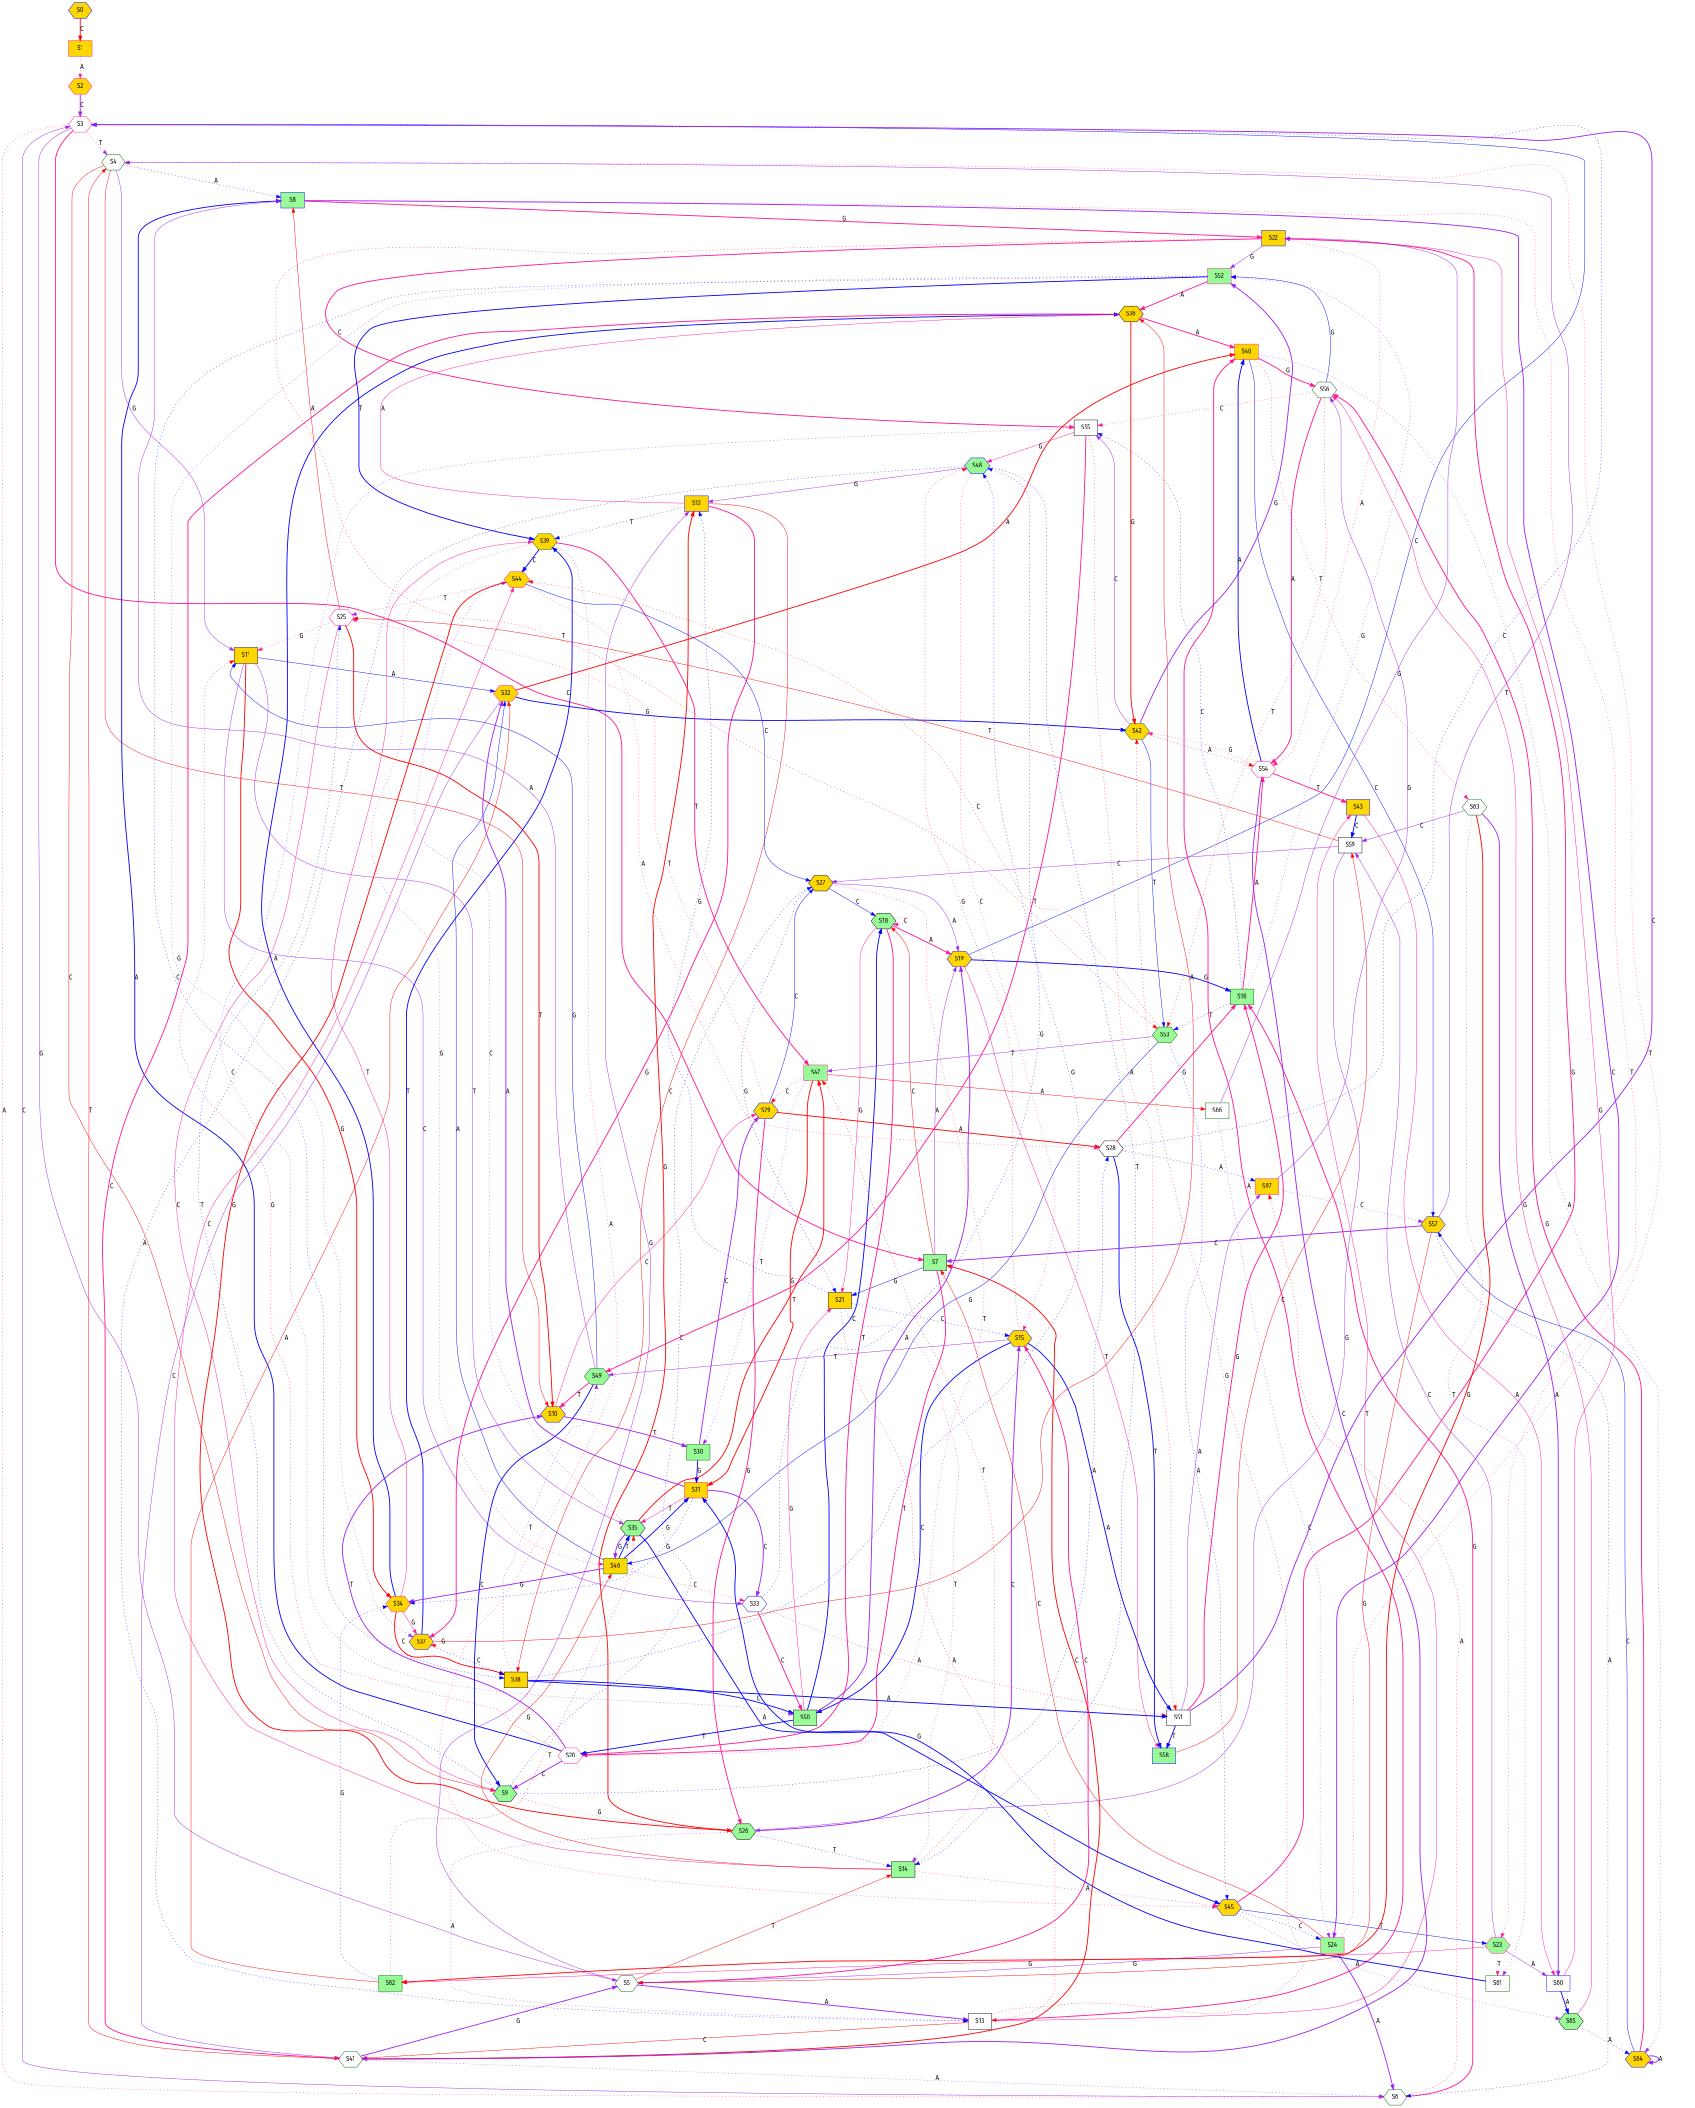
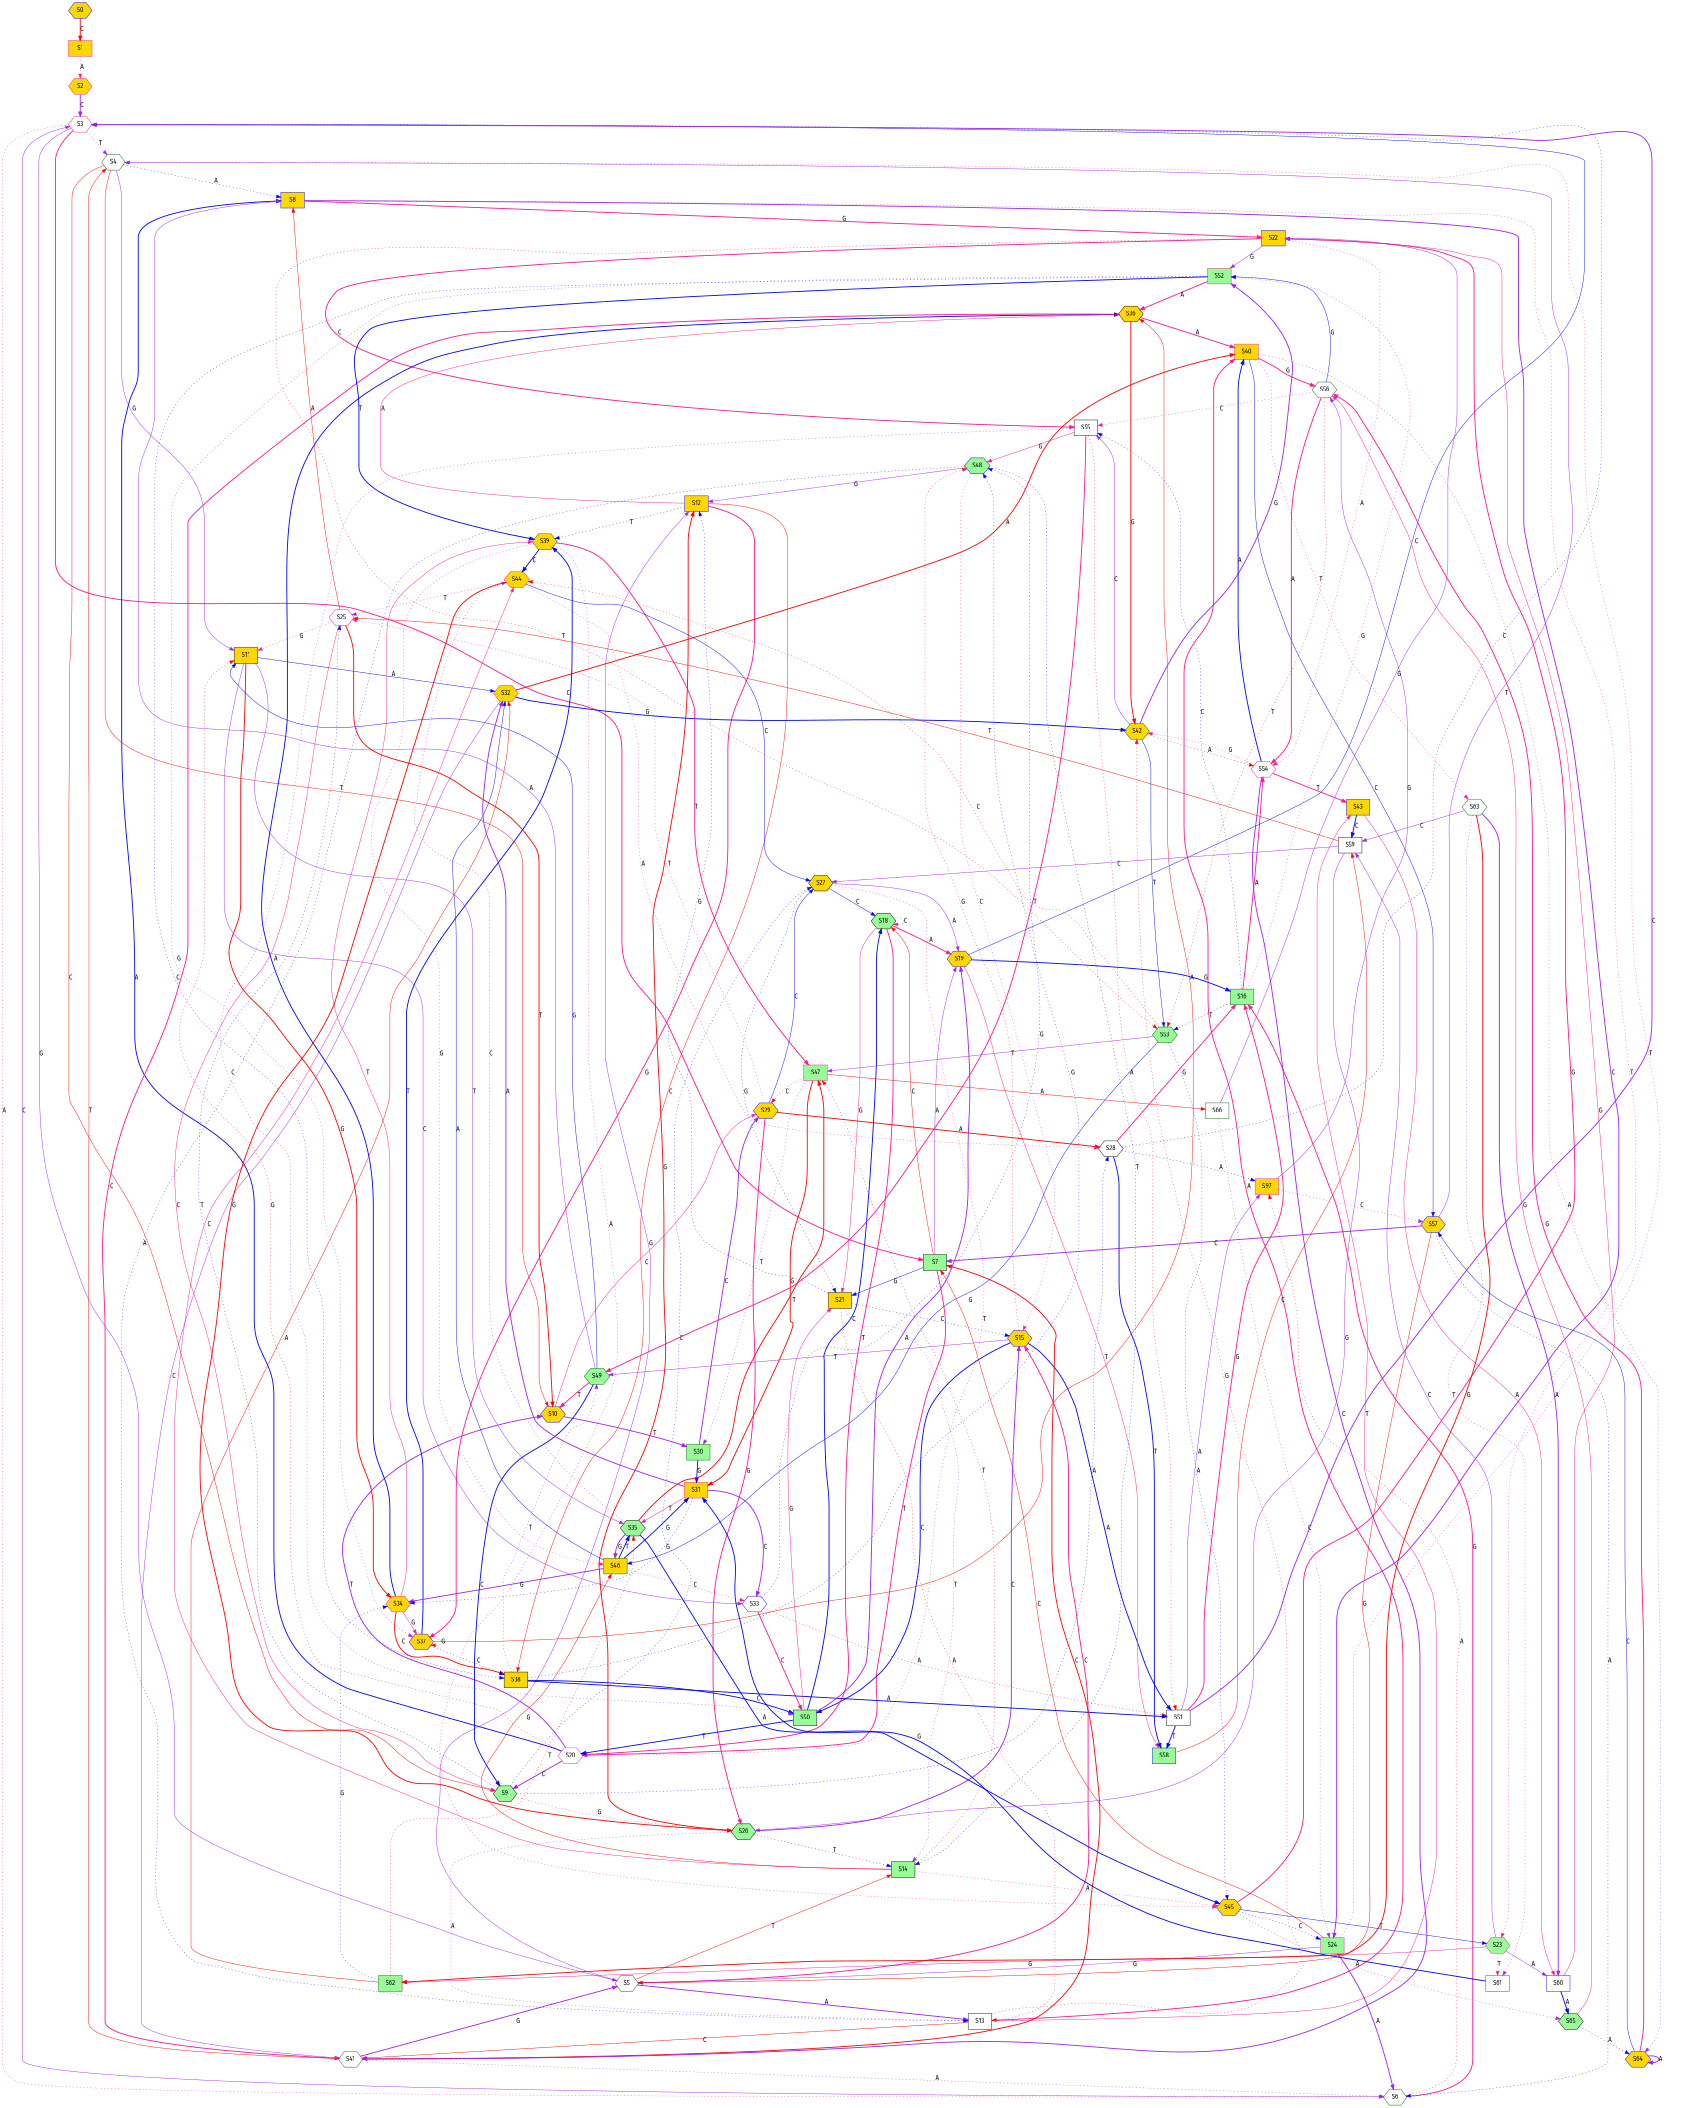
(293, 200) -> (293, 200)
(1368, 606) -> (1368, 606)
